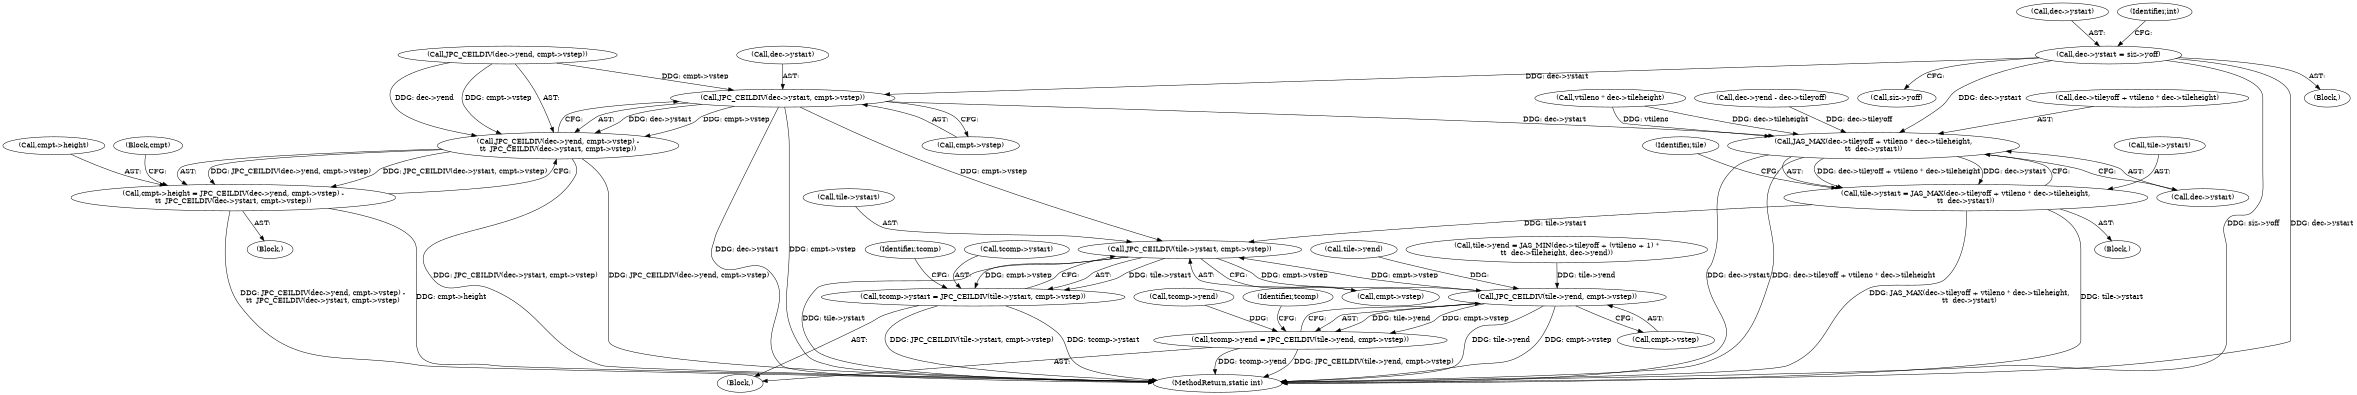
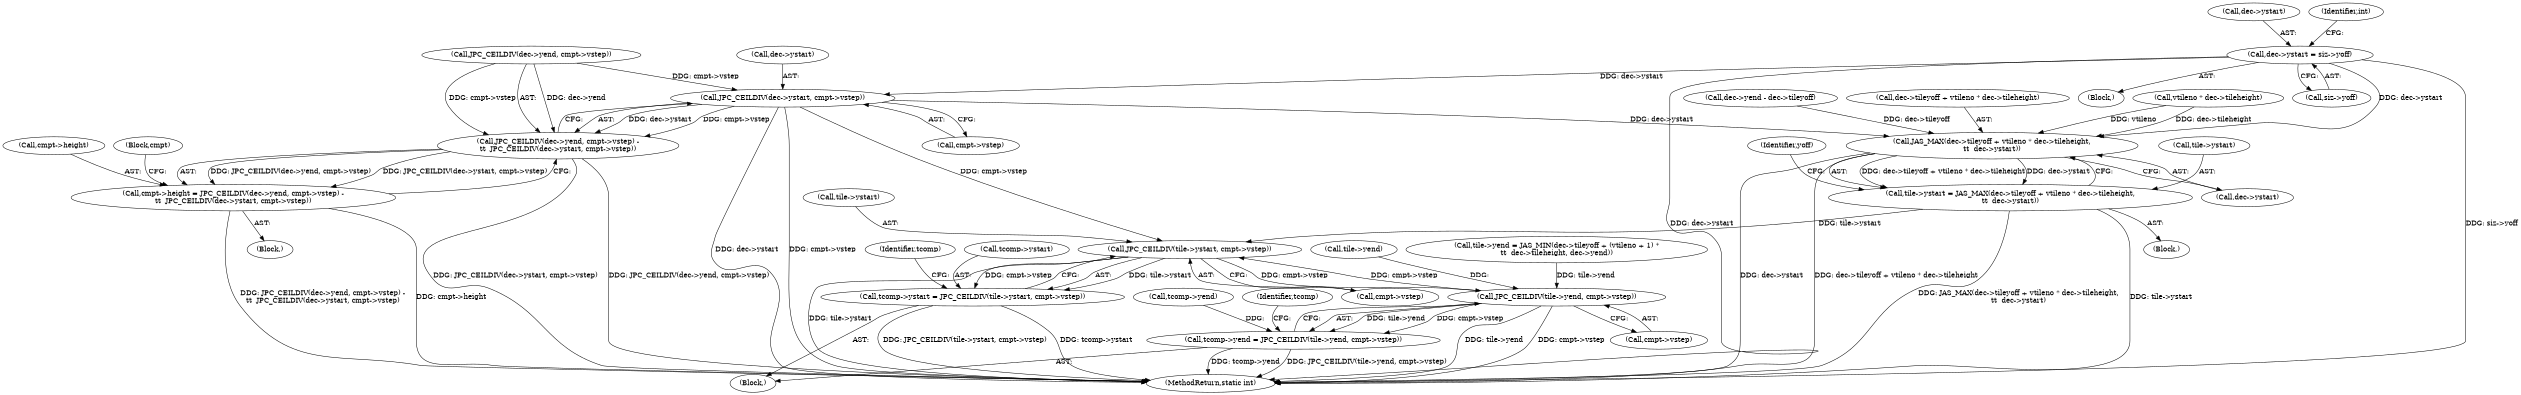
none -> (2324, 77)
(1681, 146) -> (1787, 146)
